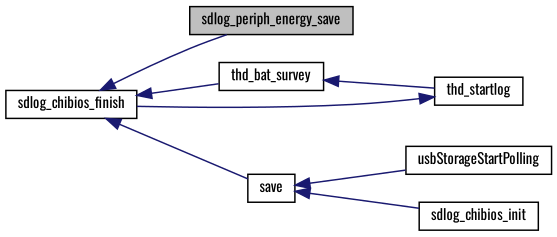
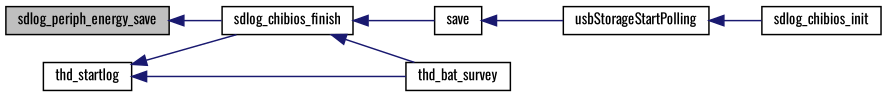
(170, 57) -> (203, 21)
(387, 85) -> (276, 76)
(364, 201) -> (743, 21)
